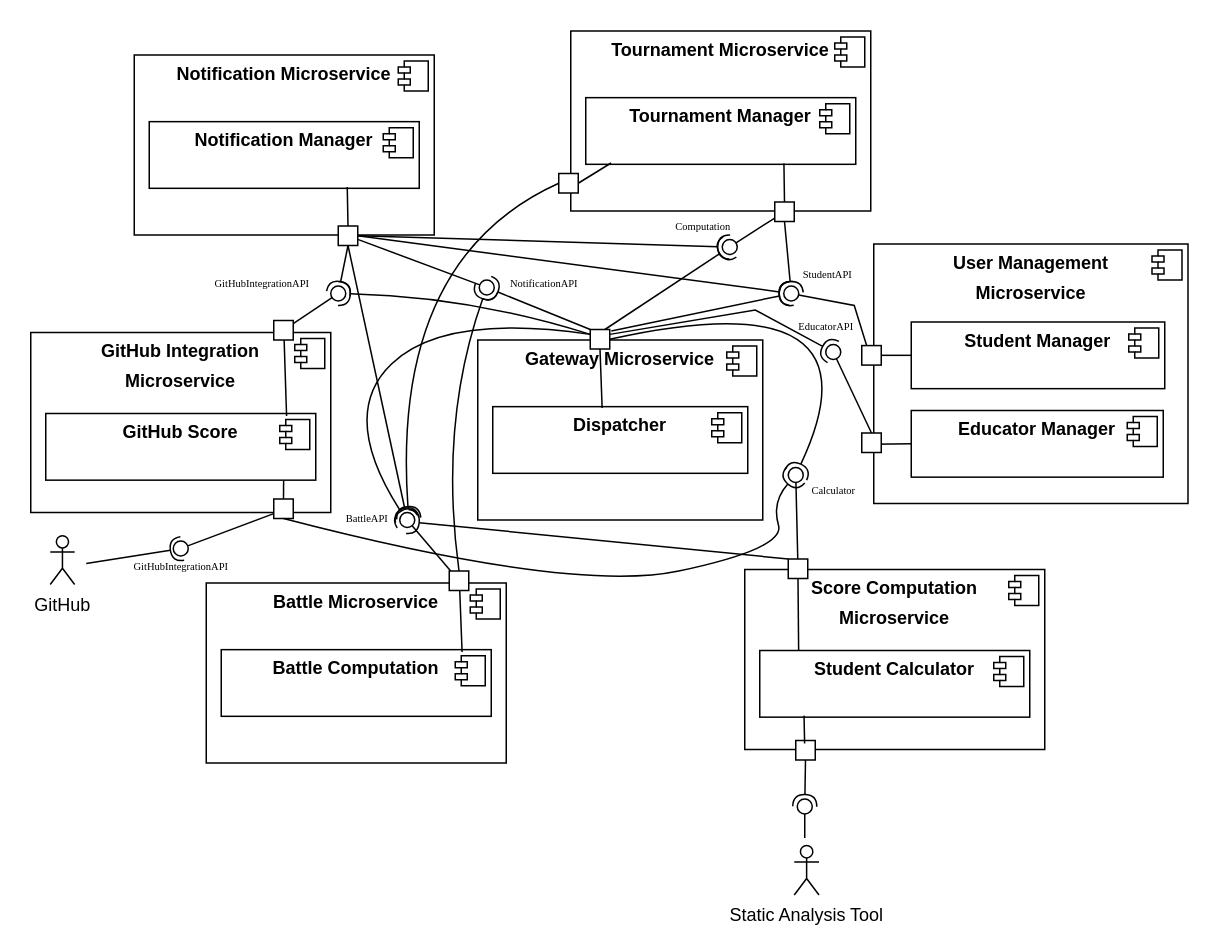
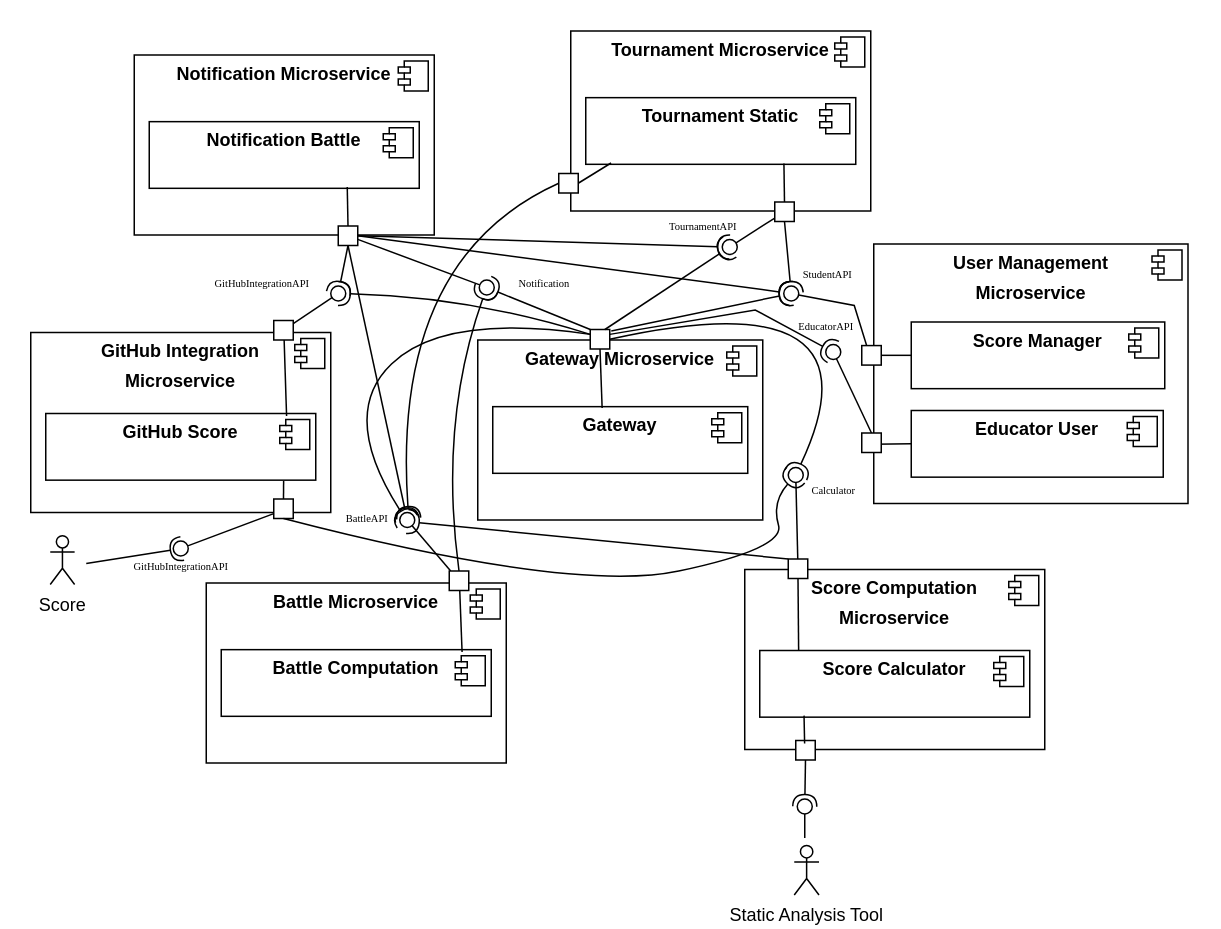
(674, 97) -> (667, 97)
(241, 121) -> (233, 121)
(704, 224) -> (704, 224)
(545, 281) -> (545, 281)
(985, 322) -> (974, 322)
(541, 406) -> (528, 406)
(990, 410) -> (974, 410)
(63, 606) -> (63, 606)
(843, 650) -> (833, 650)
